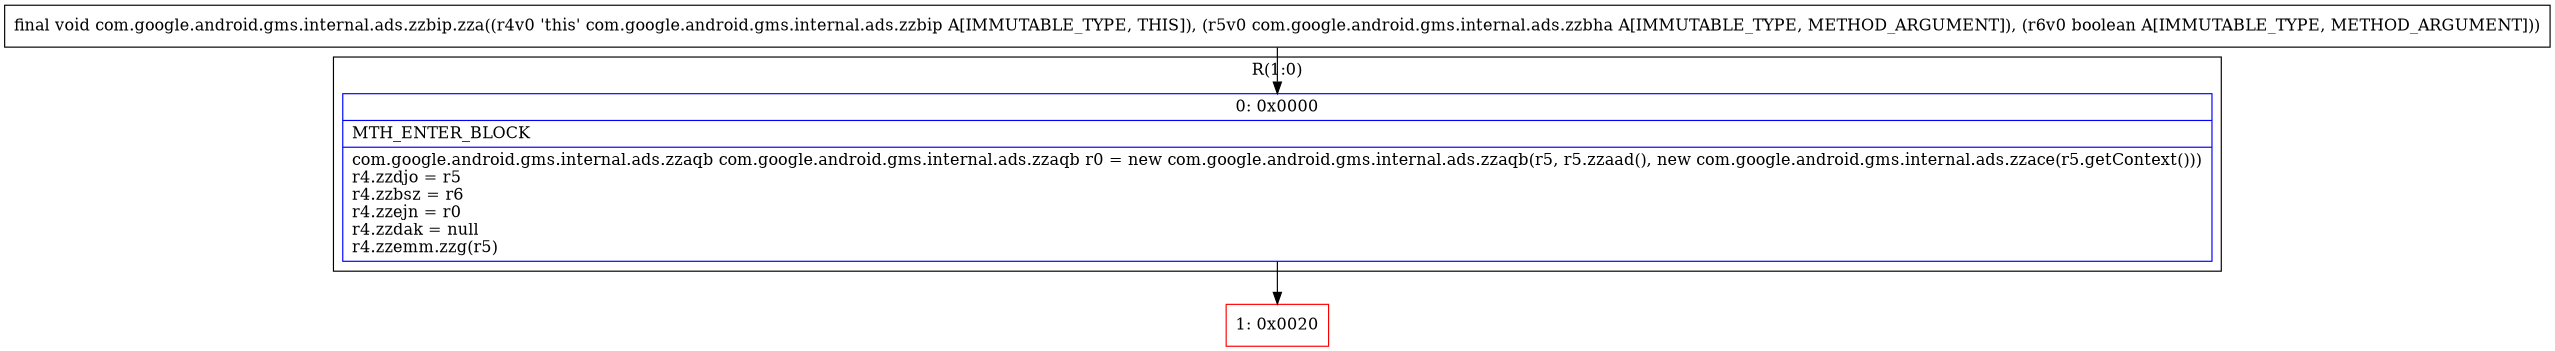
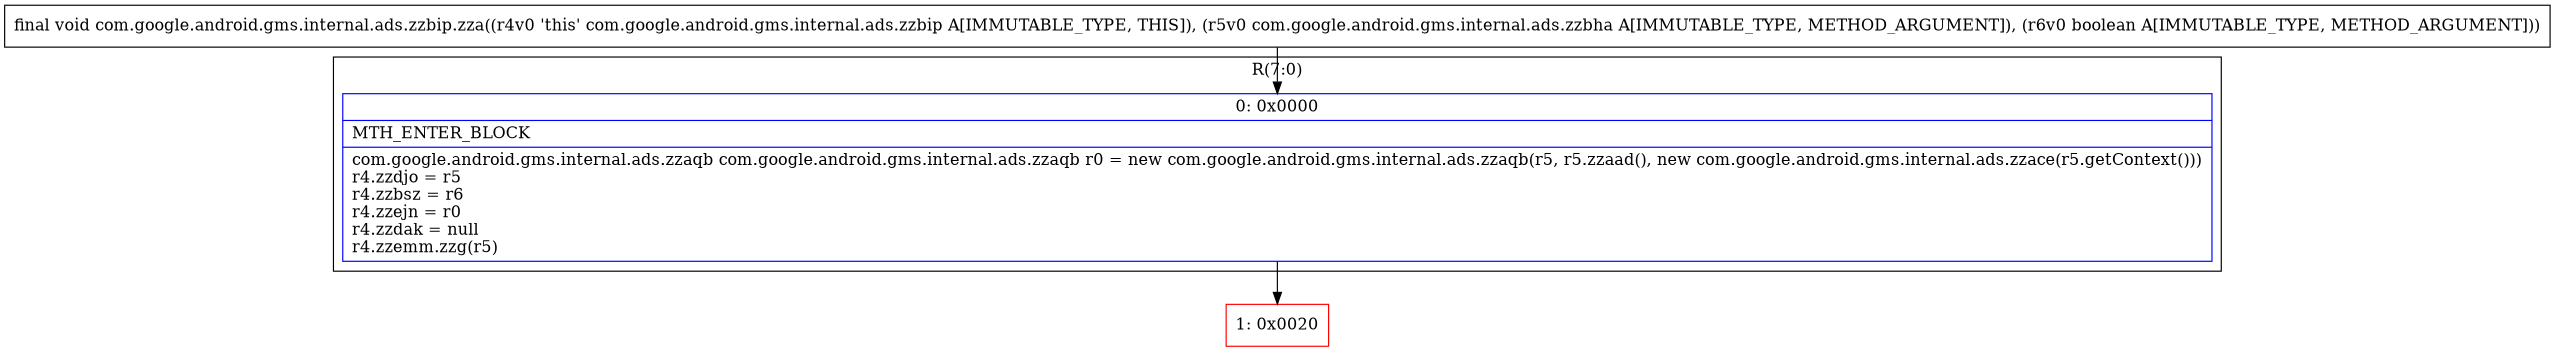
(1277, 70) -> (1277, 70)
